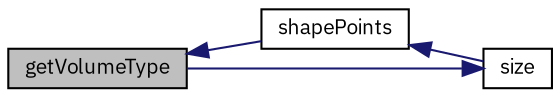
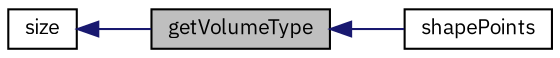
(457, 55) -> none
